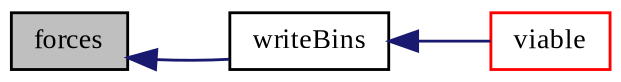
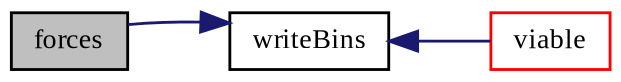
(193, 60) -> (164, 22)
